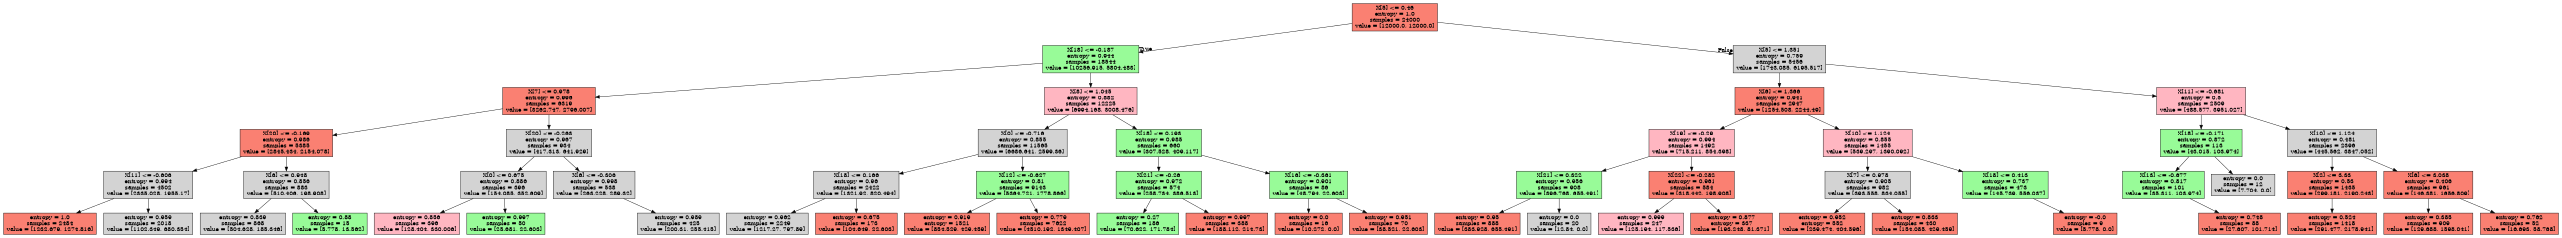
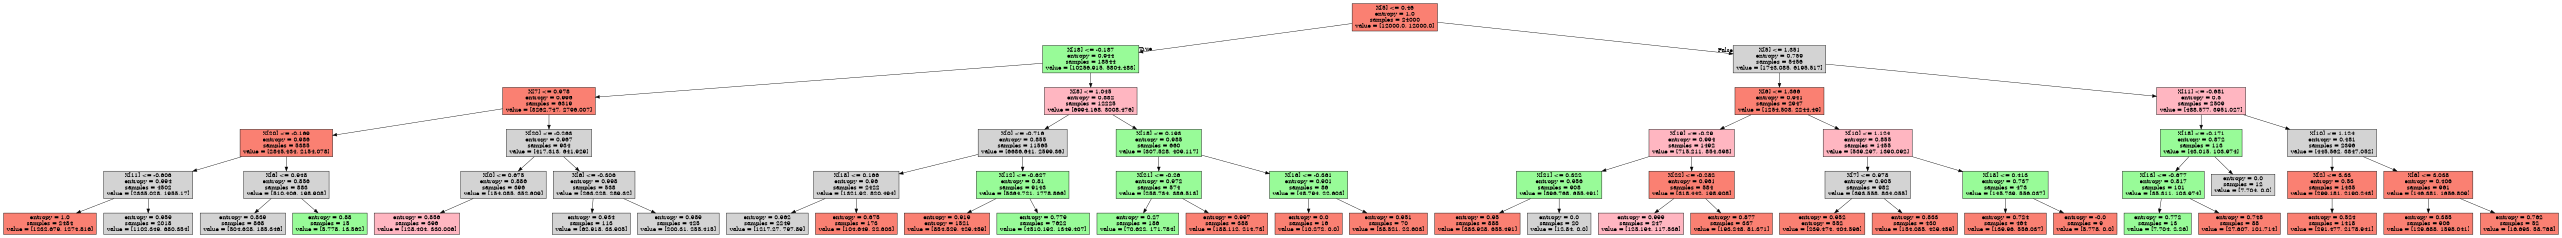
(506, 224) -> none
none -> (591, 224)
(1043, 224) -> (1043, 224)
(1732, 224) -> (1732, 224)
none -> (2005, 224)
none -> (2158, 224)
(2428, 224) -> (2428, 224)
